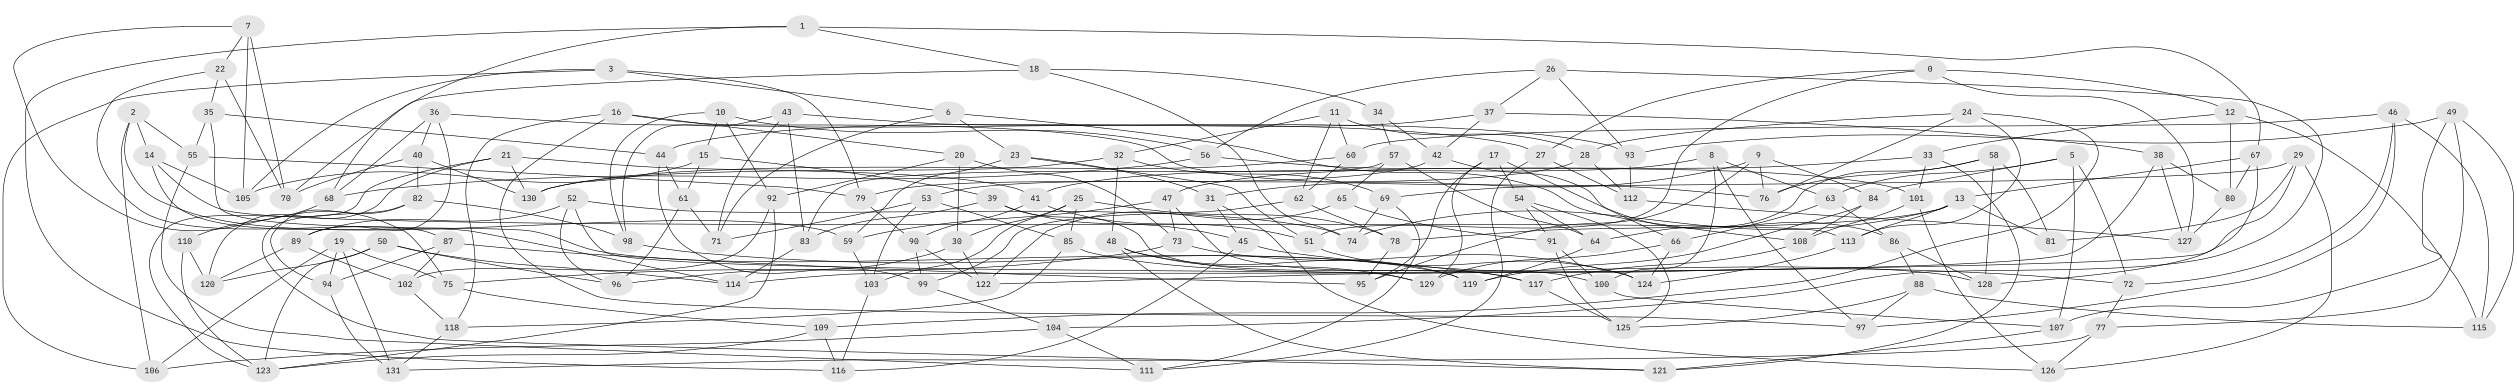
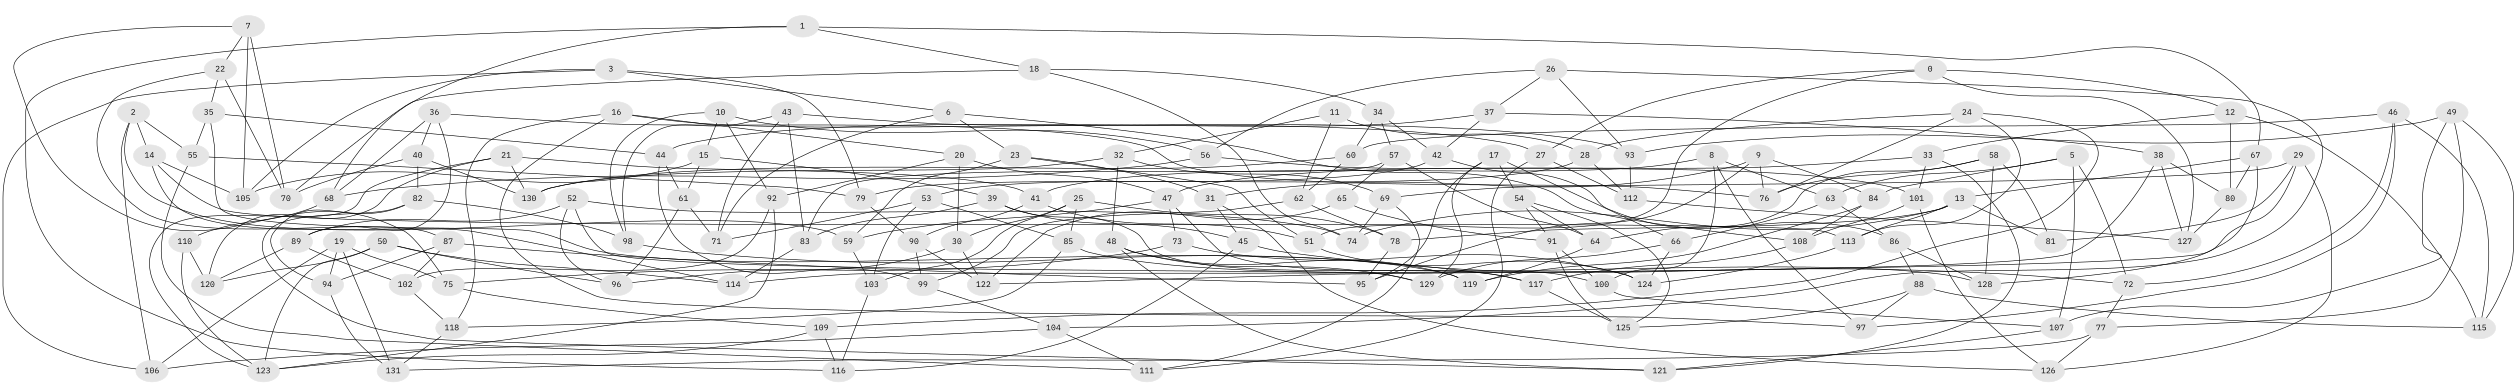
(1343, 134) -> (1365, 134)
(1067, 177) -> (1069, 176)
